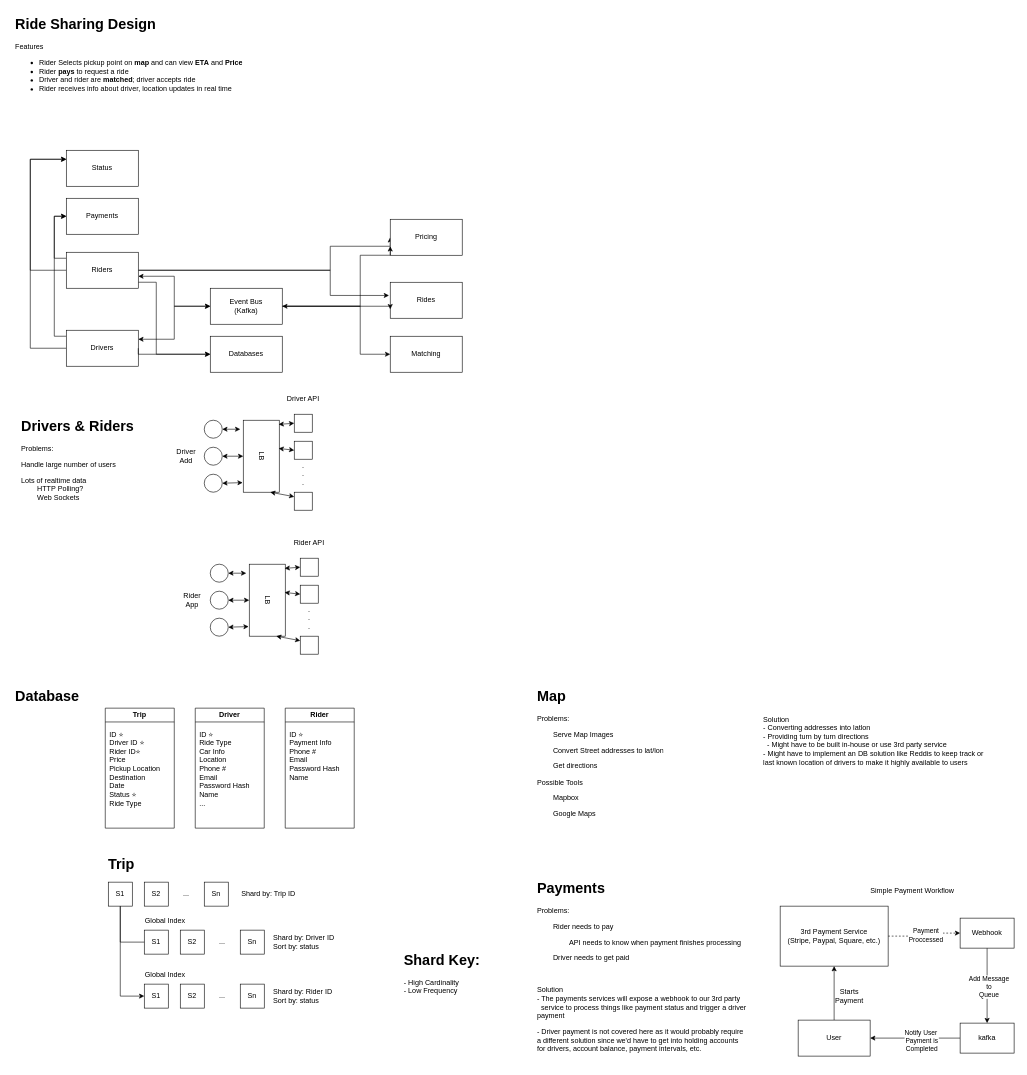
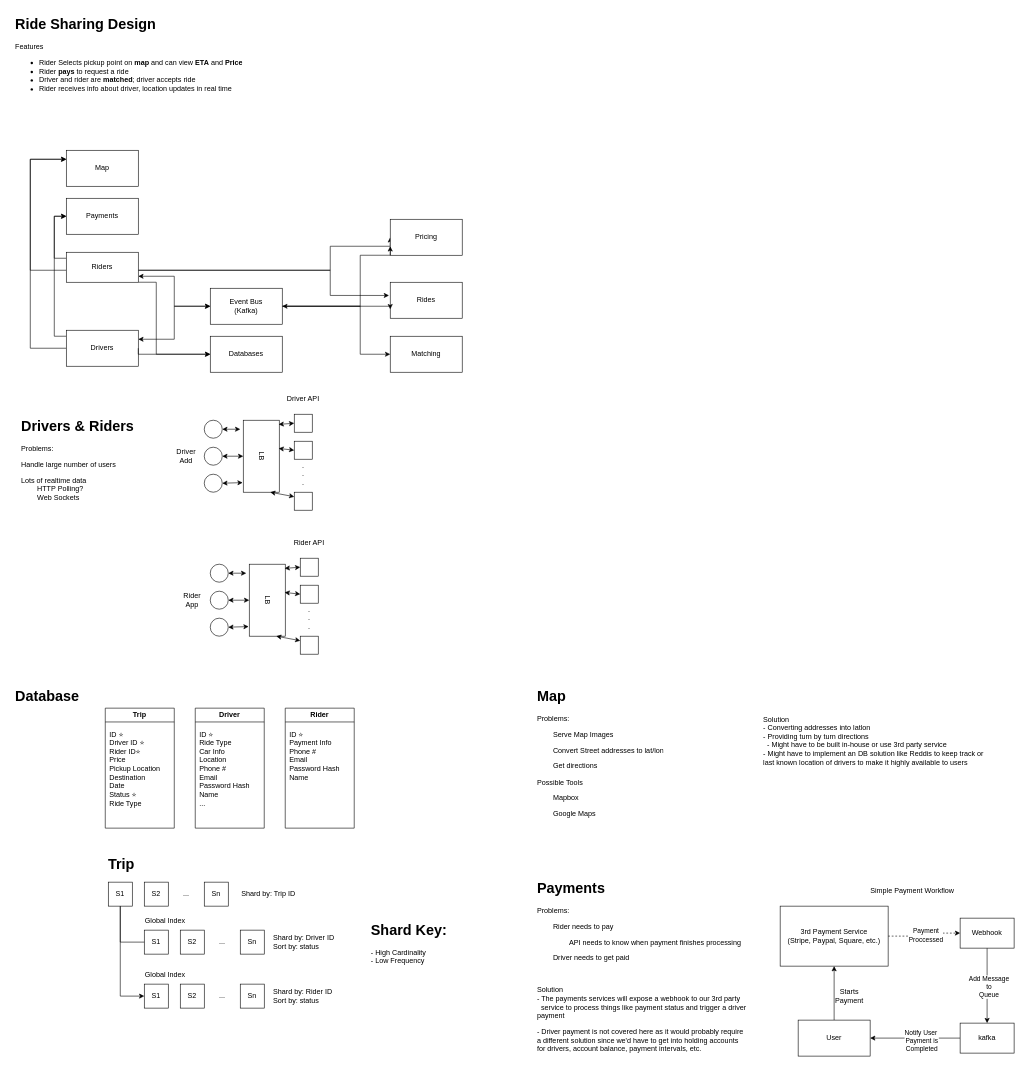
(102, 168) -> (102, 168)
(102, 270) -> (102, 267)
(458, 984) -> (425, 954)
